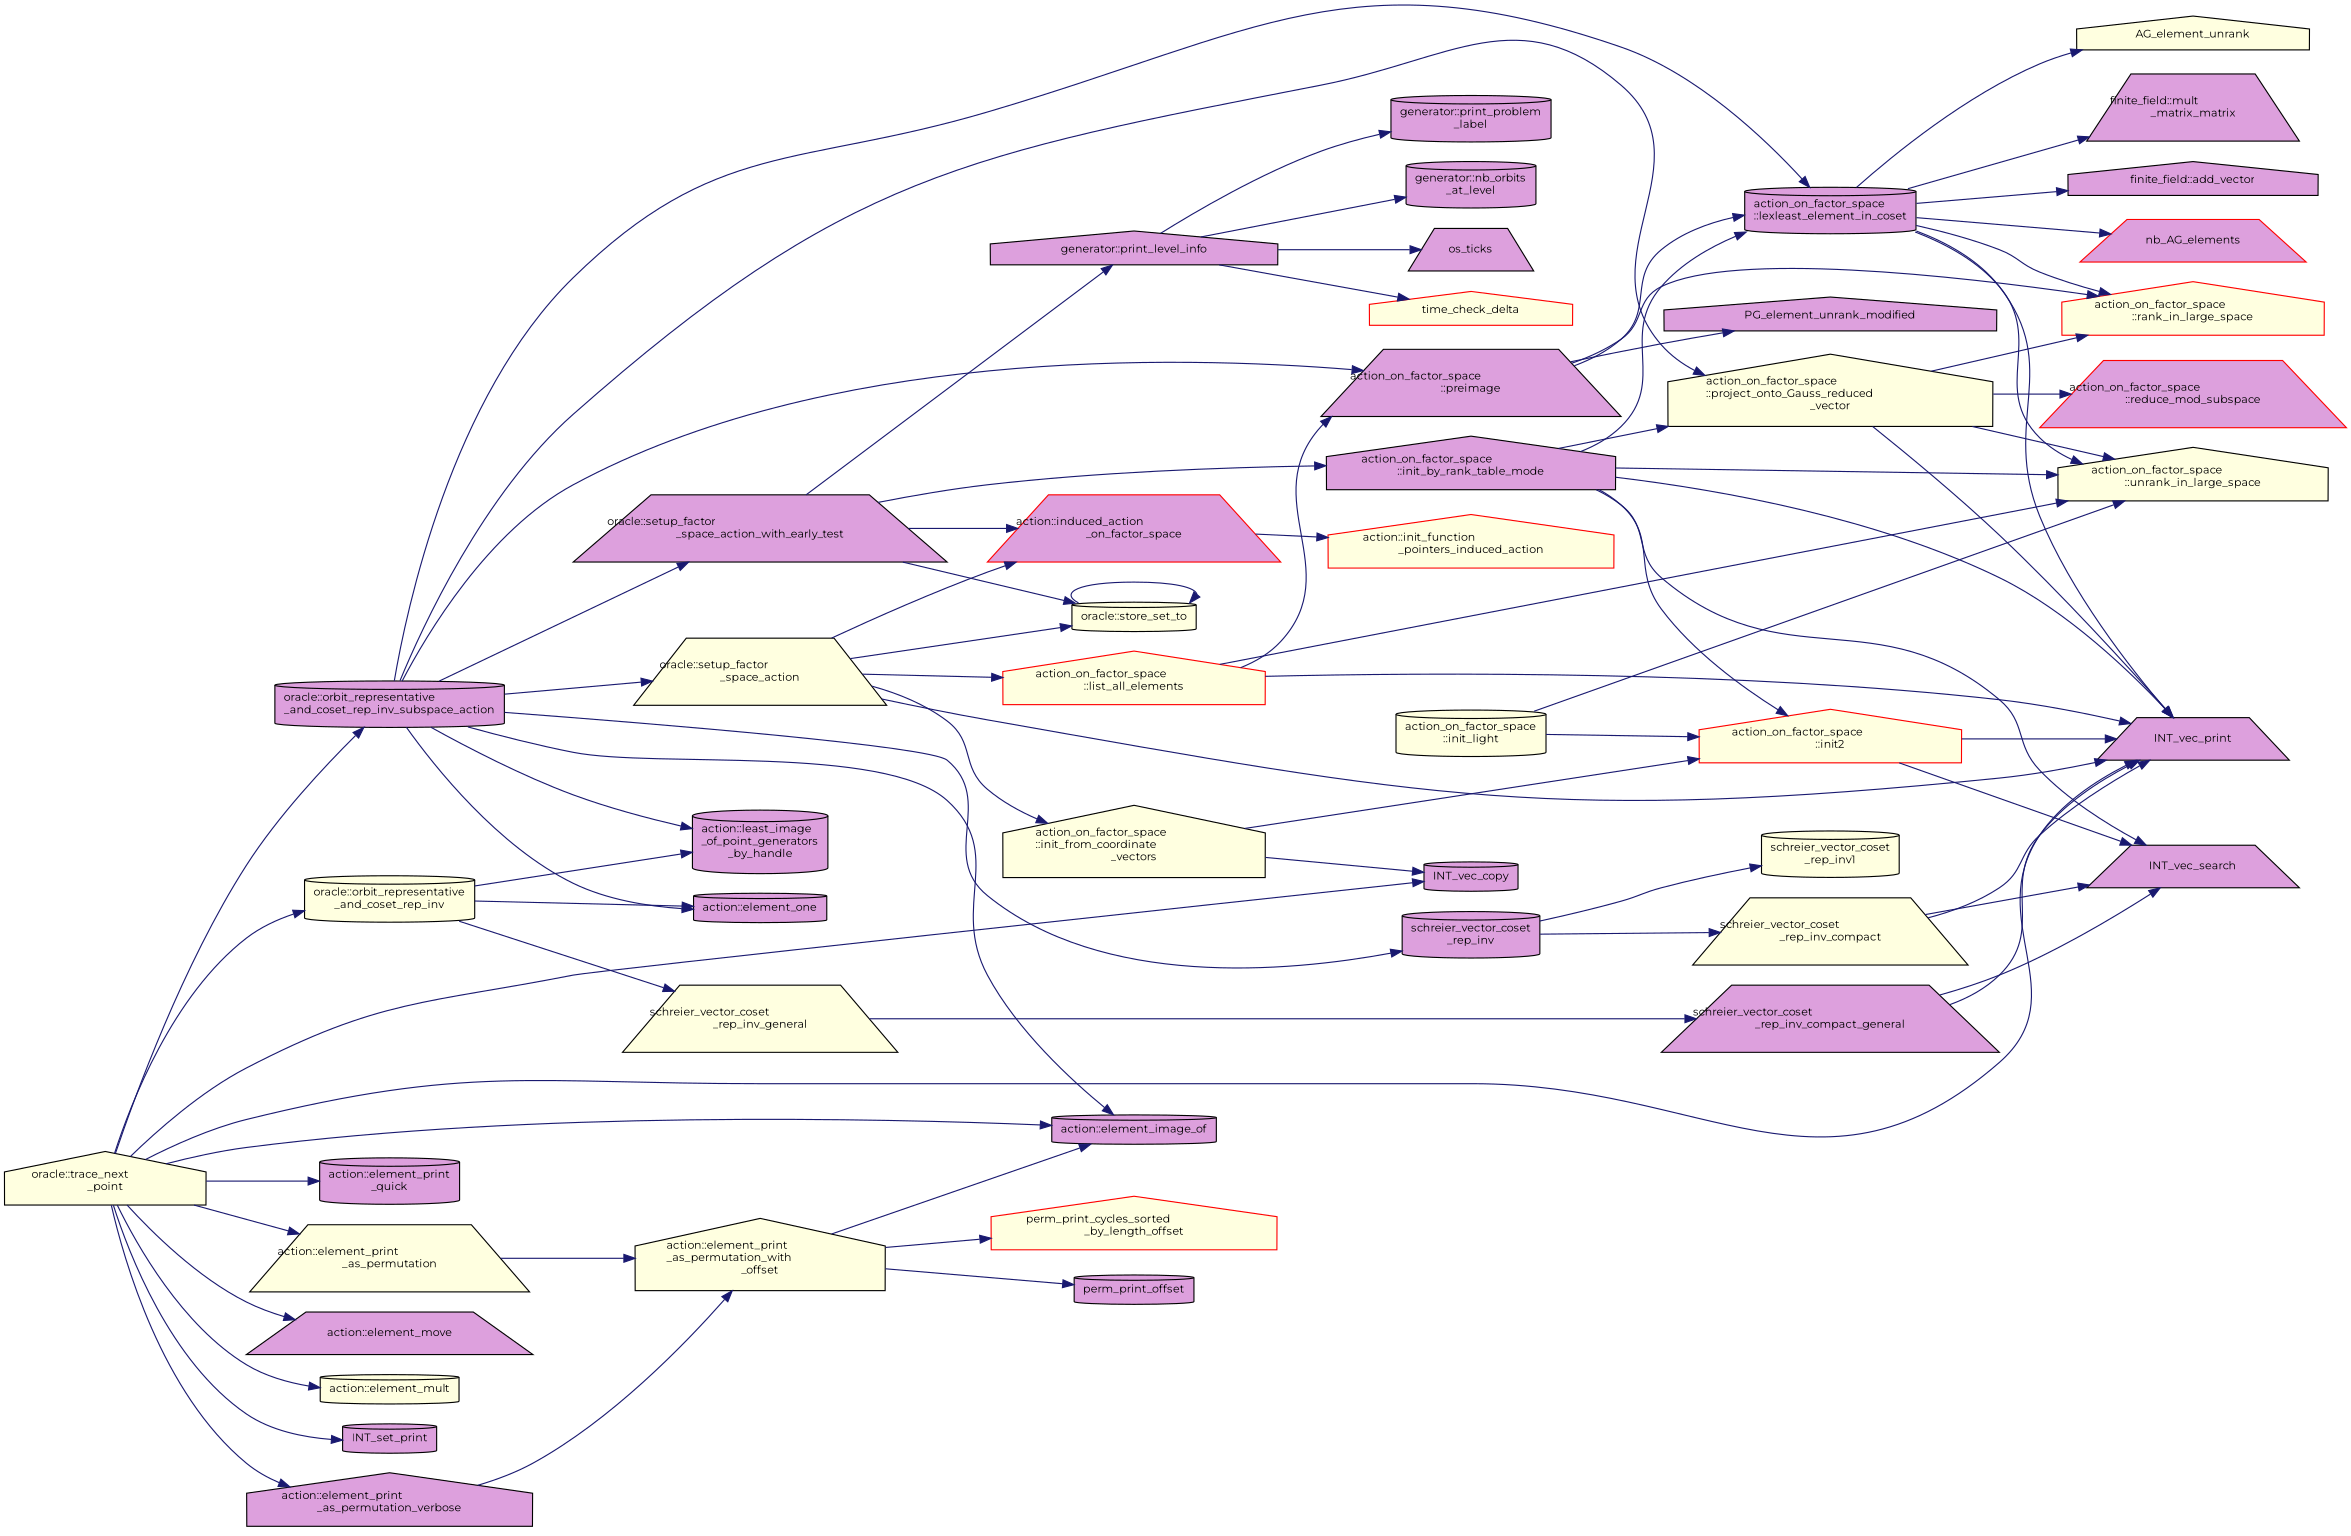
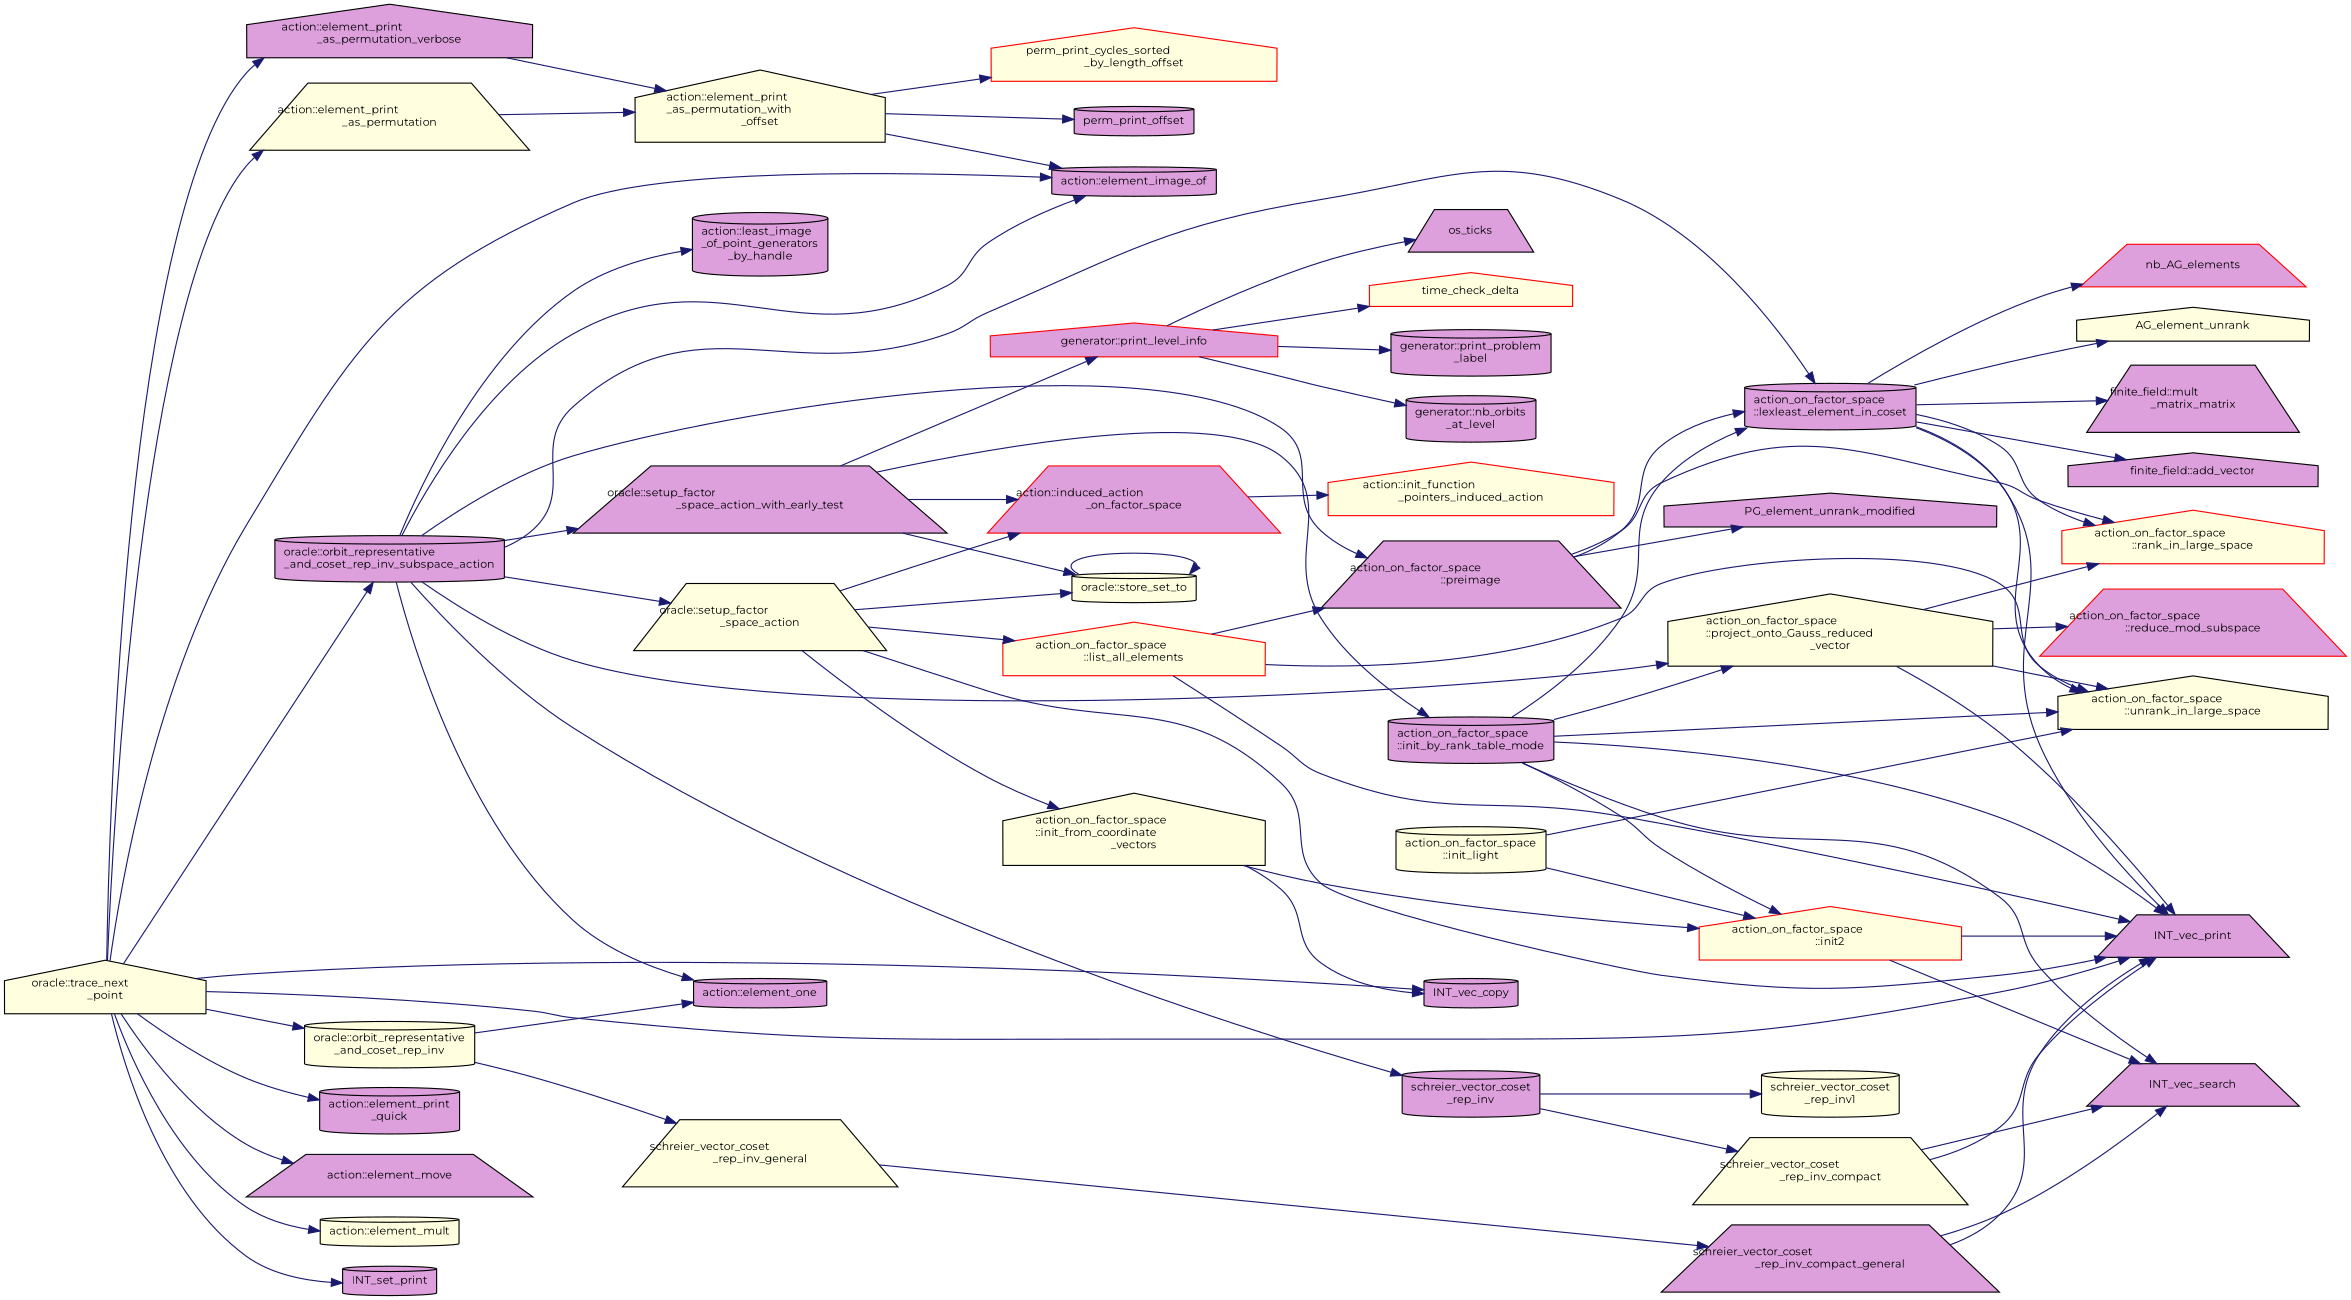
(1134, 250) -> (1134, 342)
(1471, 466) -> (1471, 740)
(578, 870) -> none
